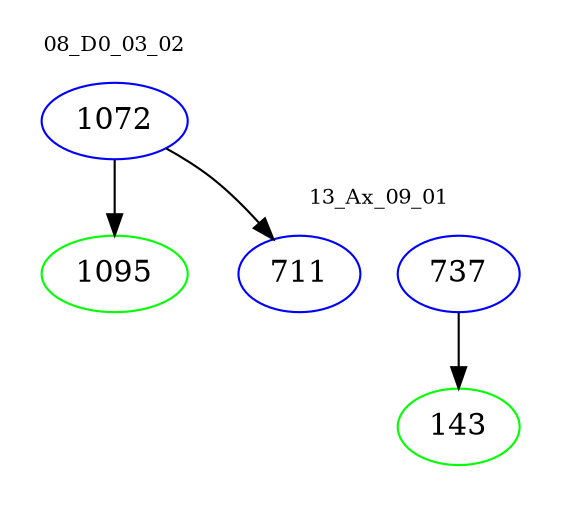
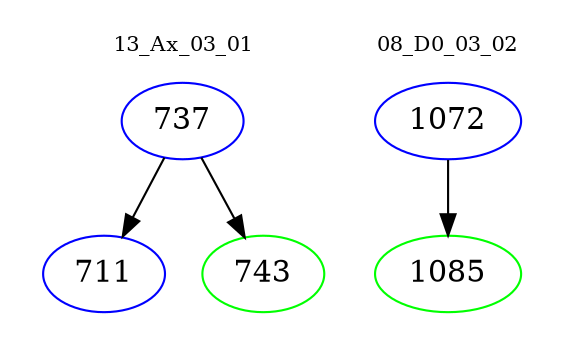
(234, 197) -> (149, 188)
(379, 199) -> (184, 46)
(115, 274) -> (448, 274)
(459, 427) -> (263, 274)
